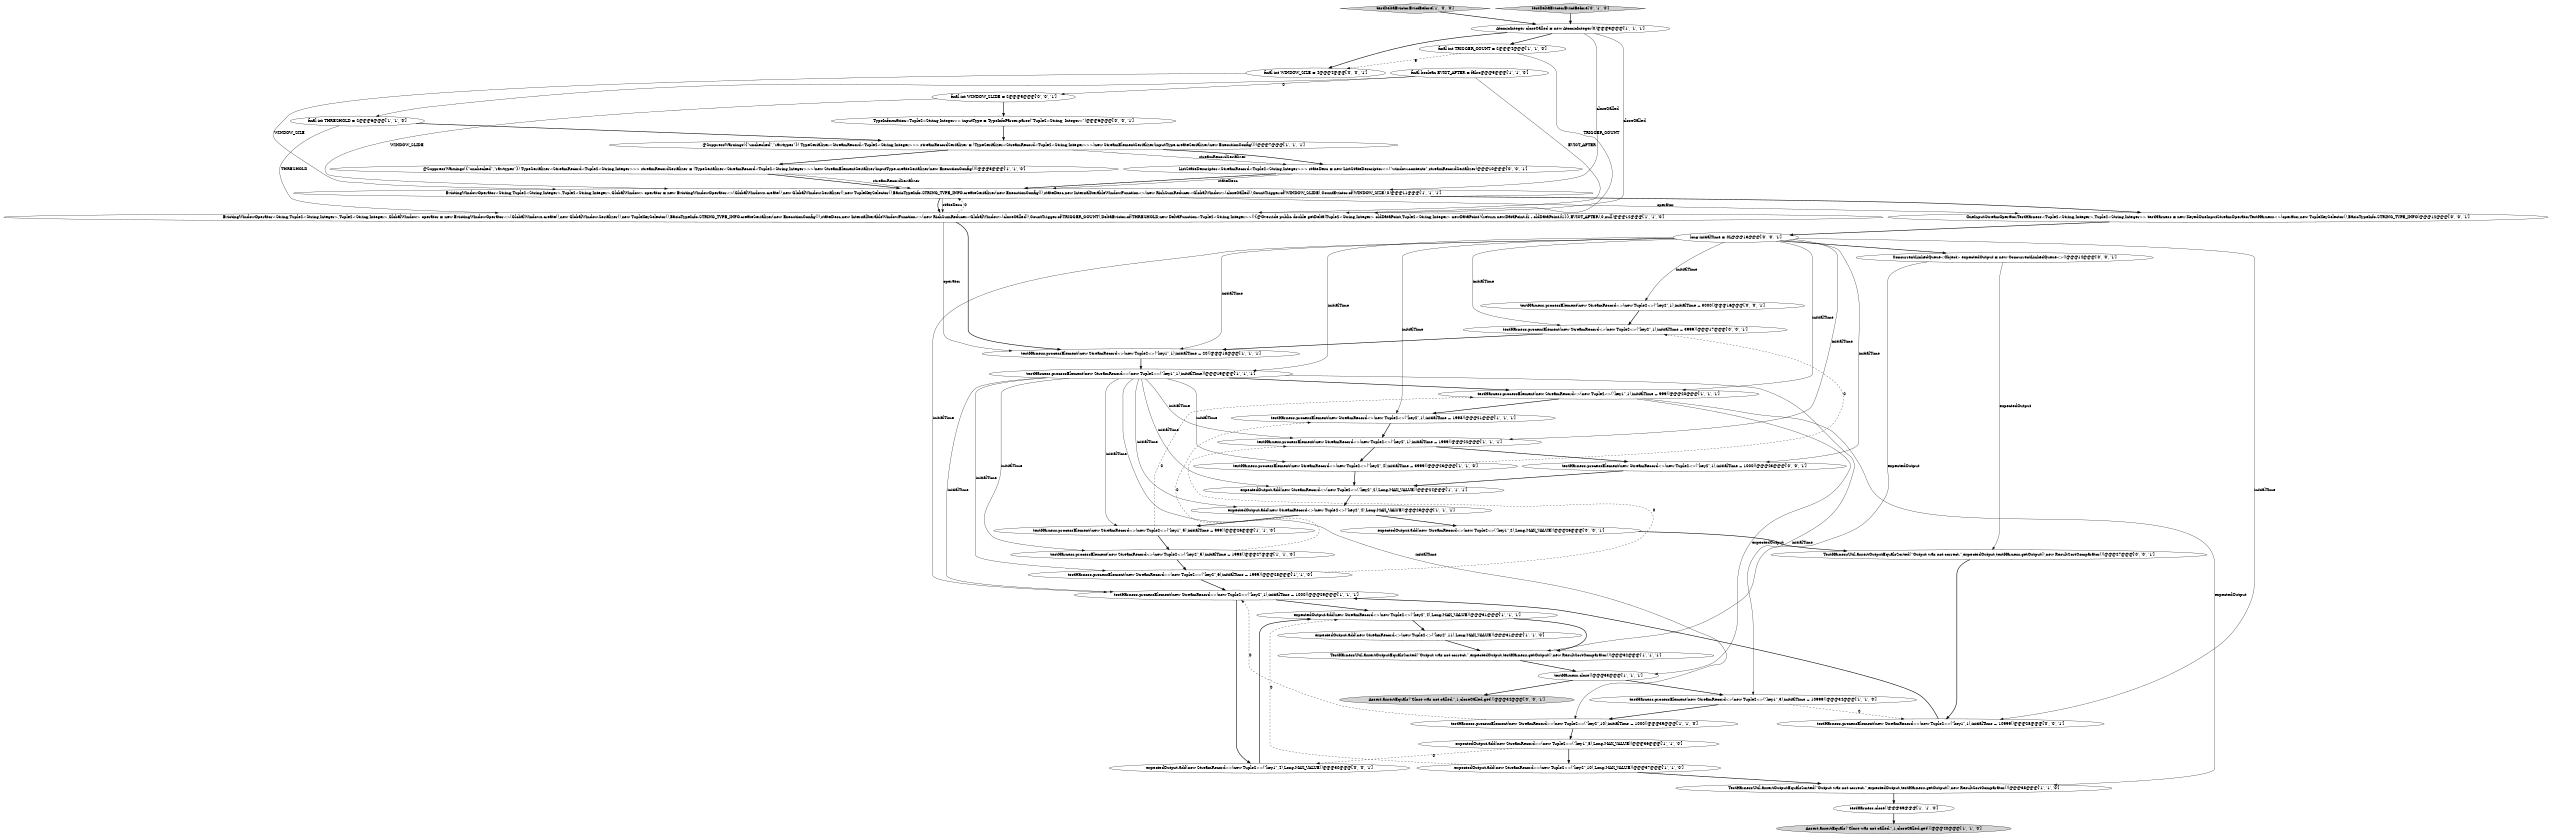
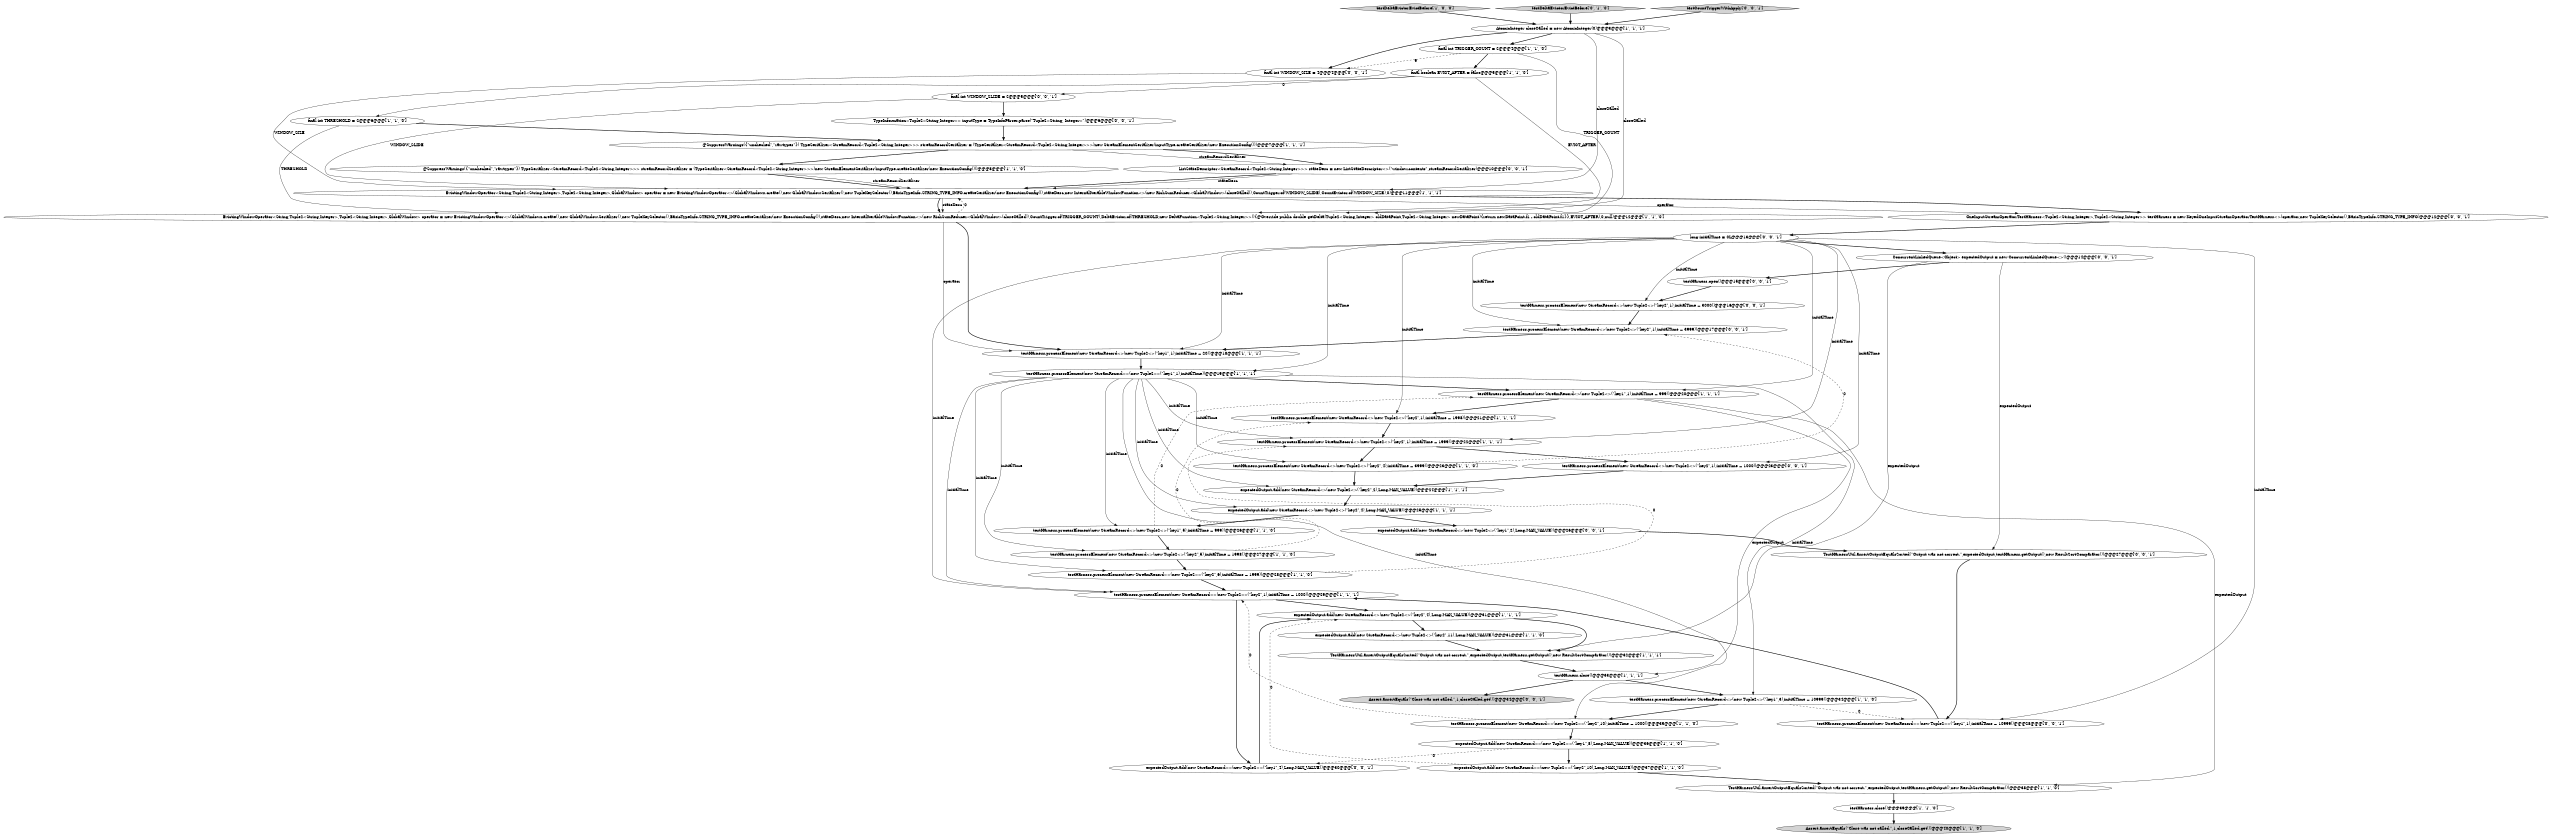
none -> (1725, 9)
none -> (1482, 60)
none -> (1727, 282)
